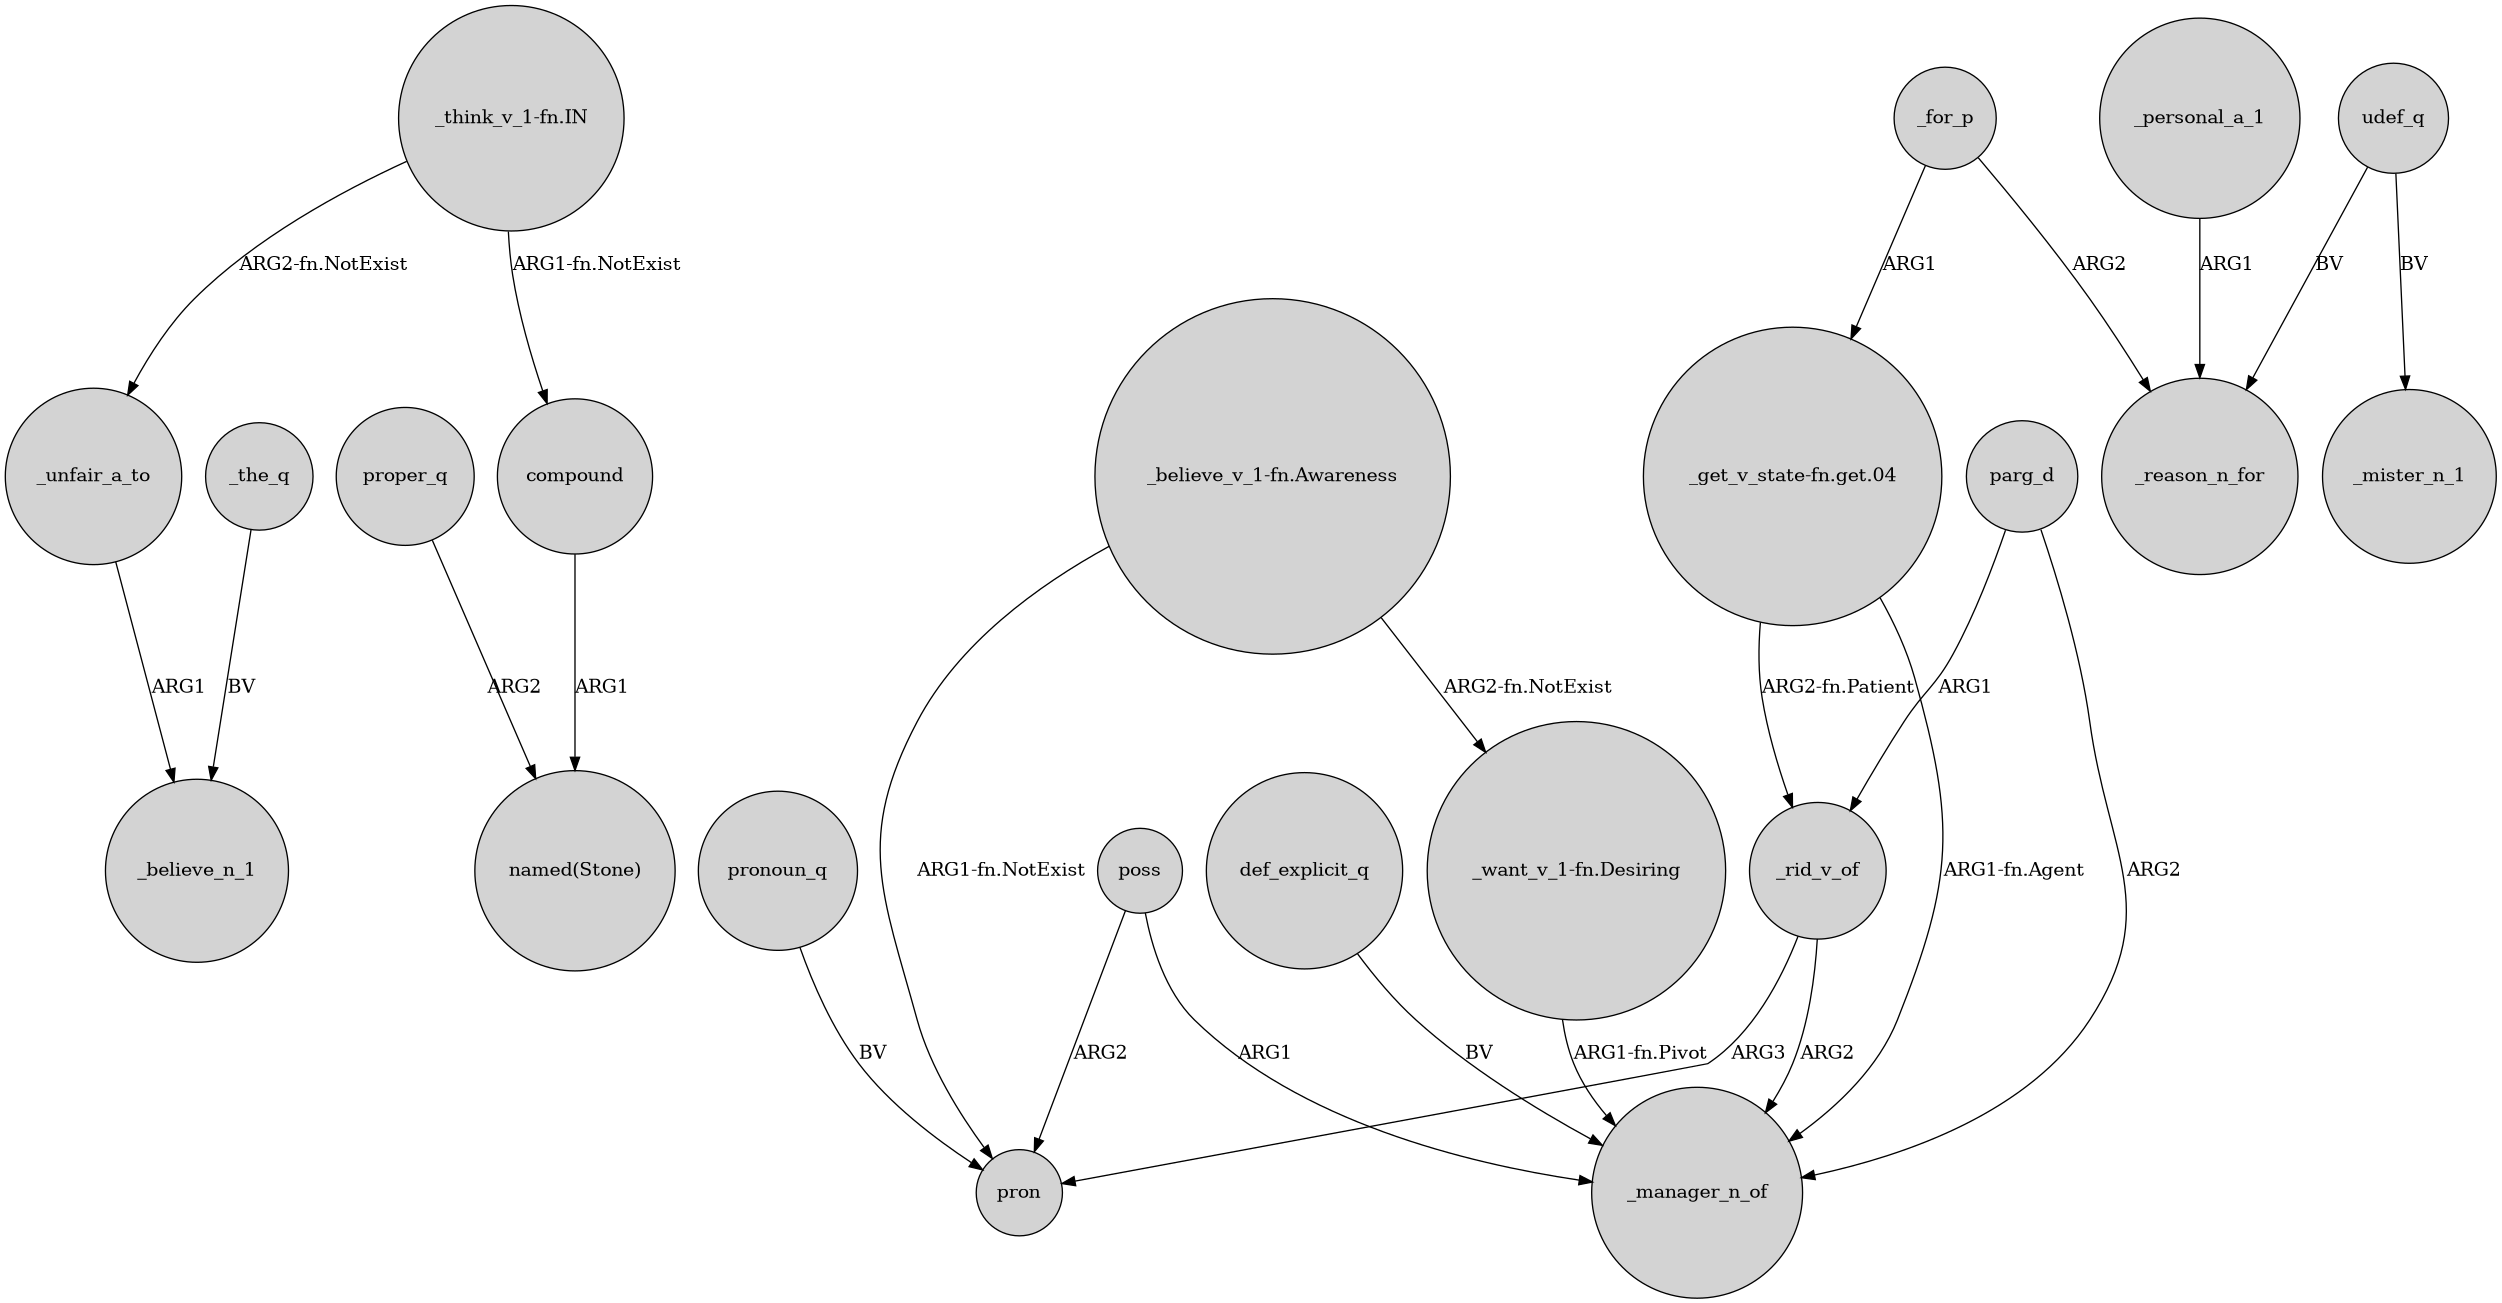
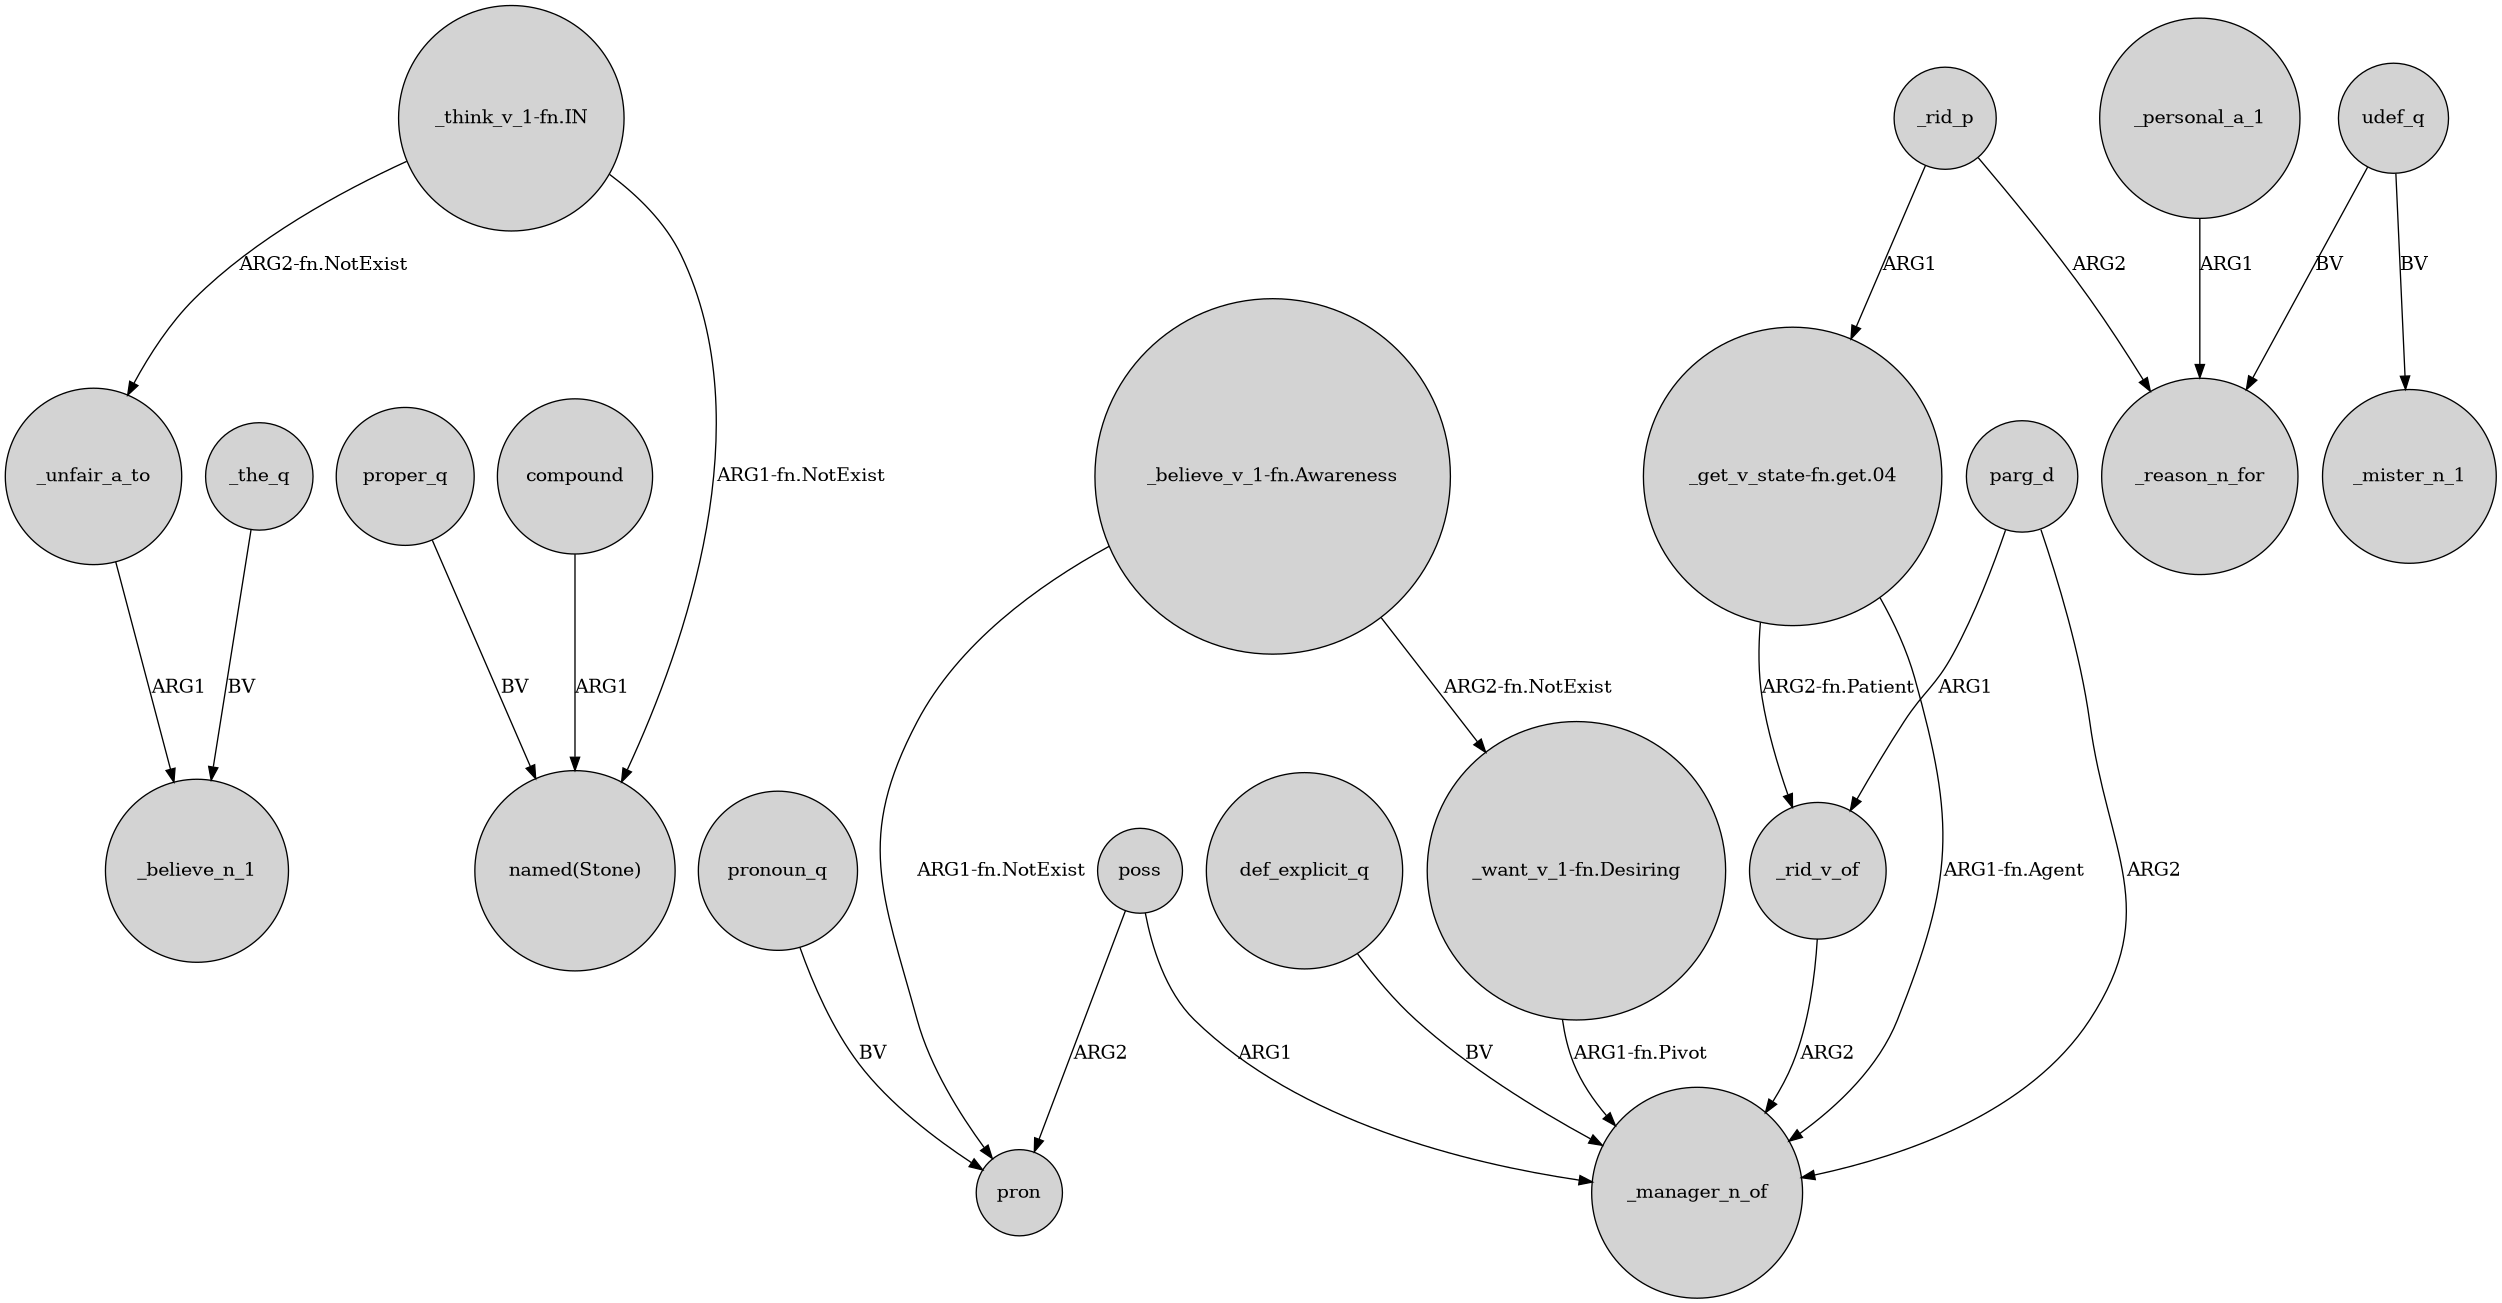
(1945, 118) -> (1945, 118)
(520, 312) -> (715, 462)
(515, 688) -> (515, 688)
(1469, 1108) -> none
